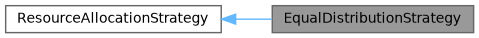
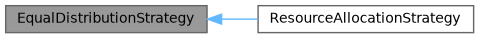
(254, 19) -> (240, 19)
